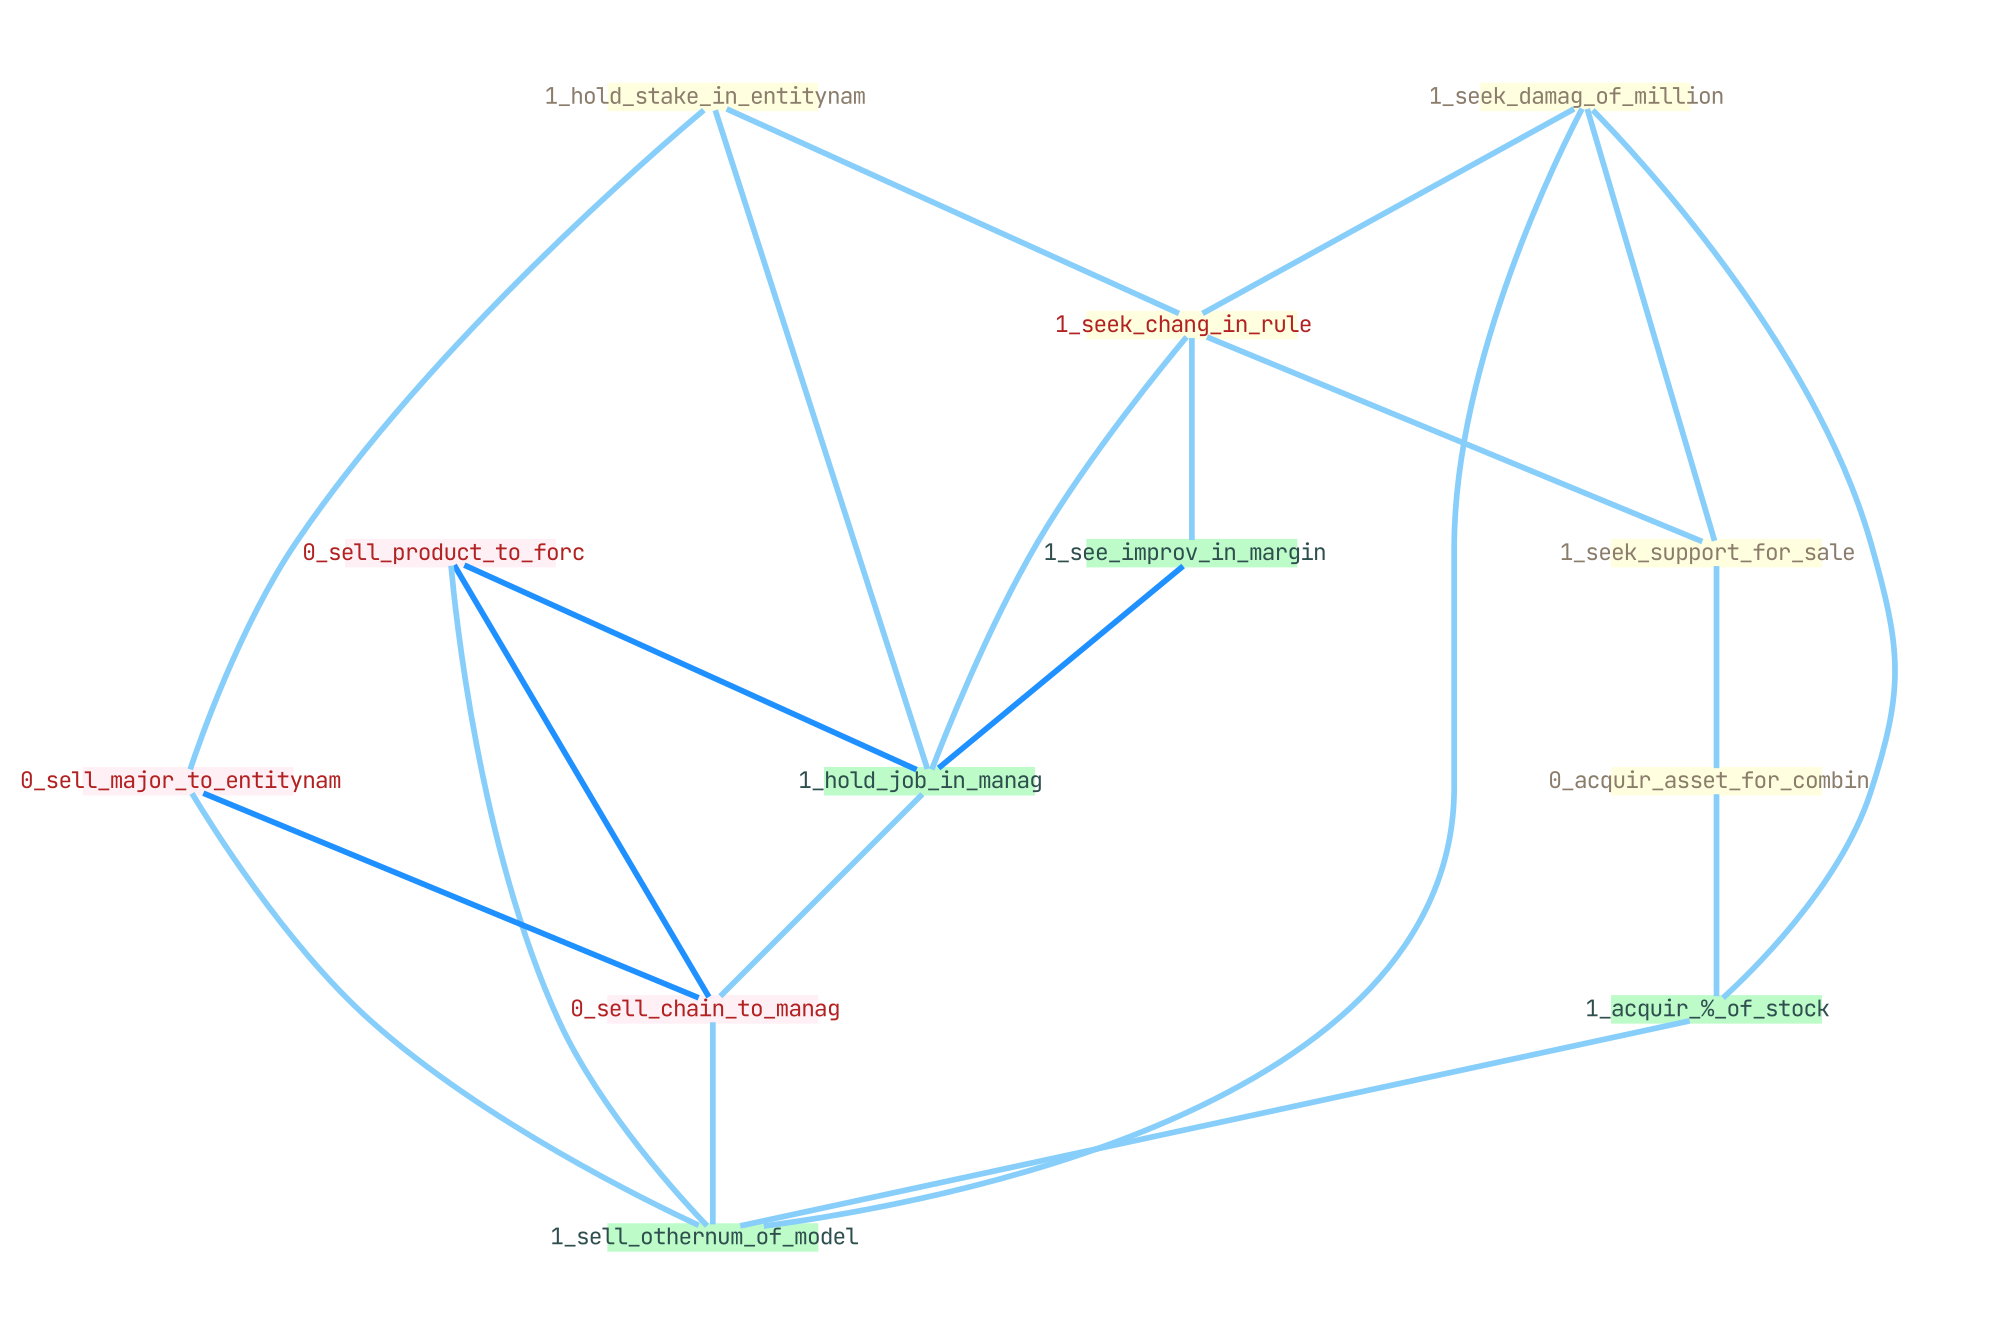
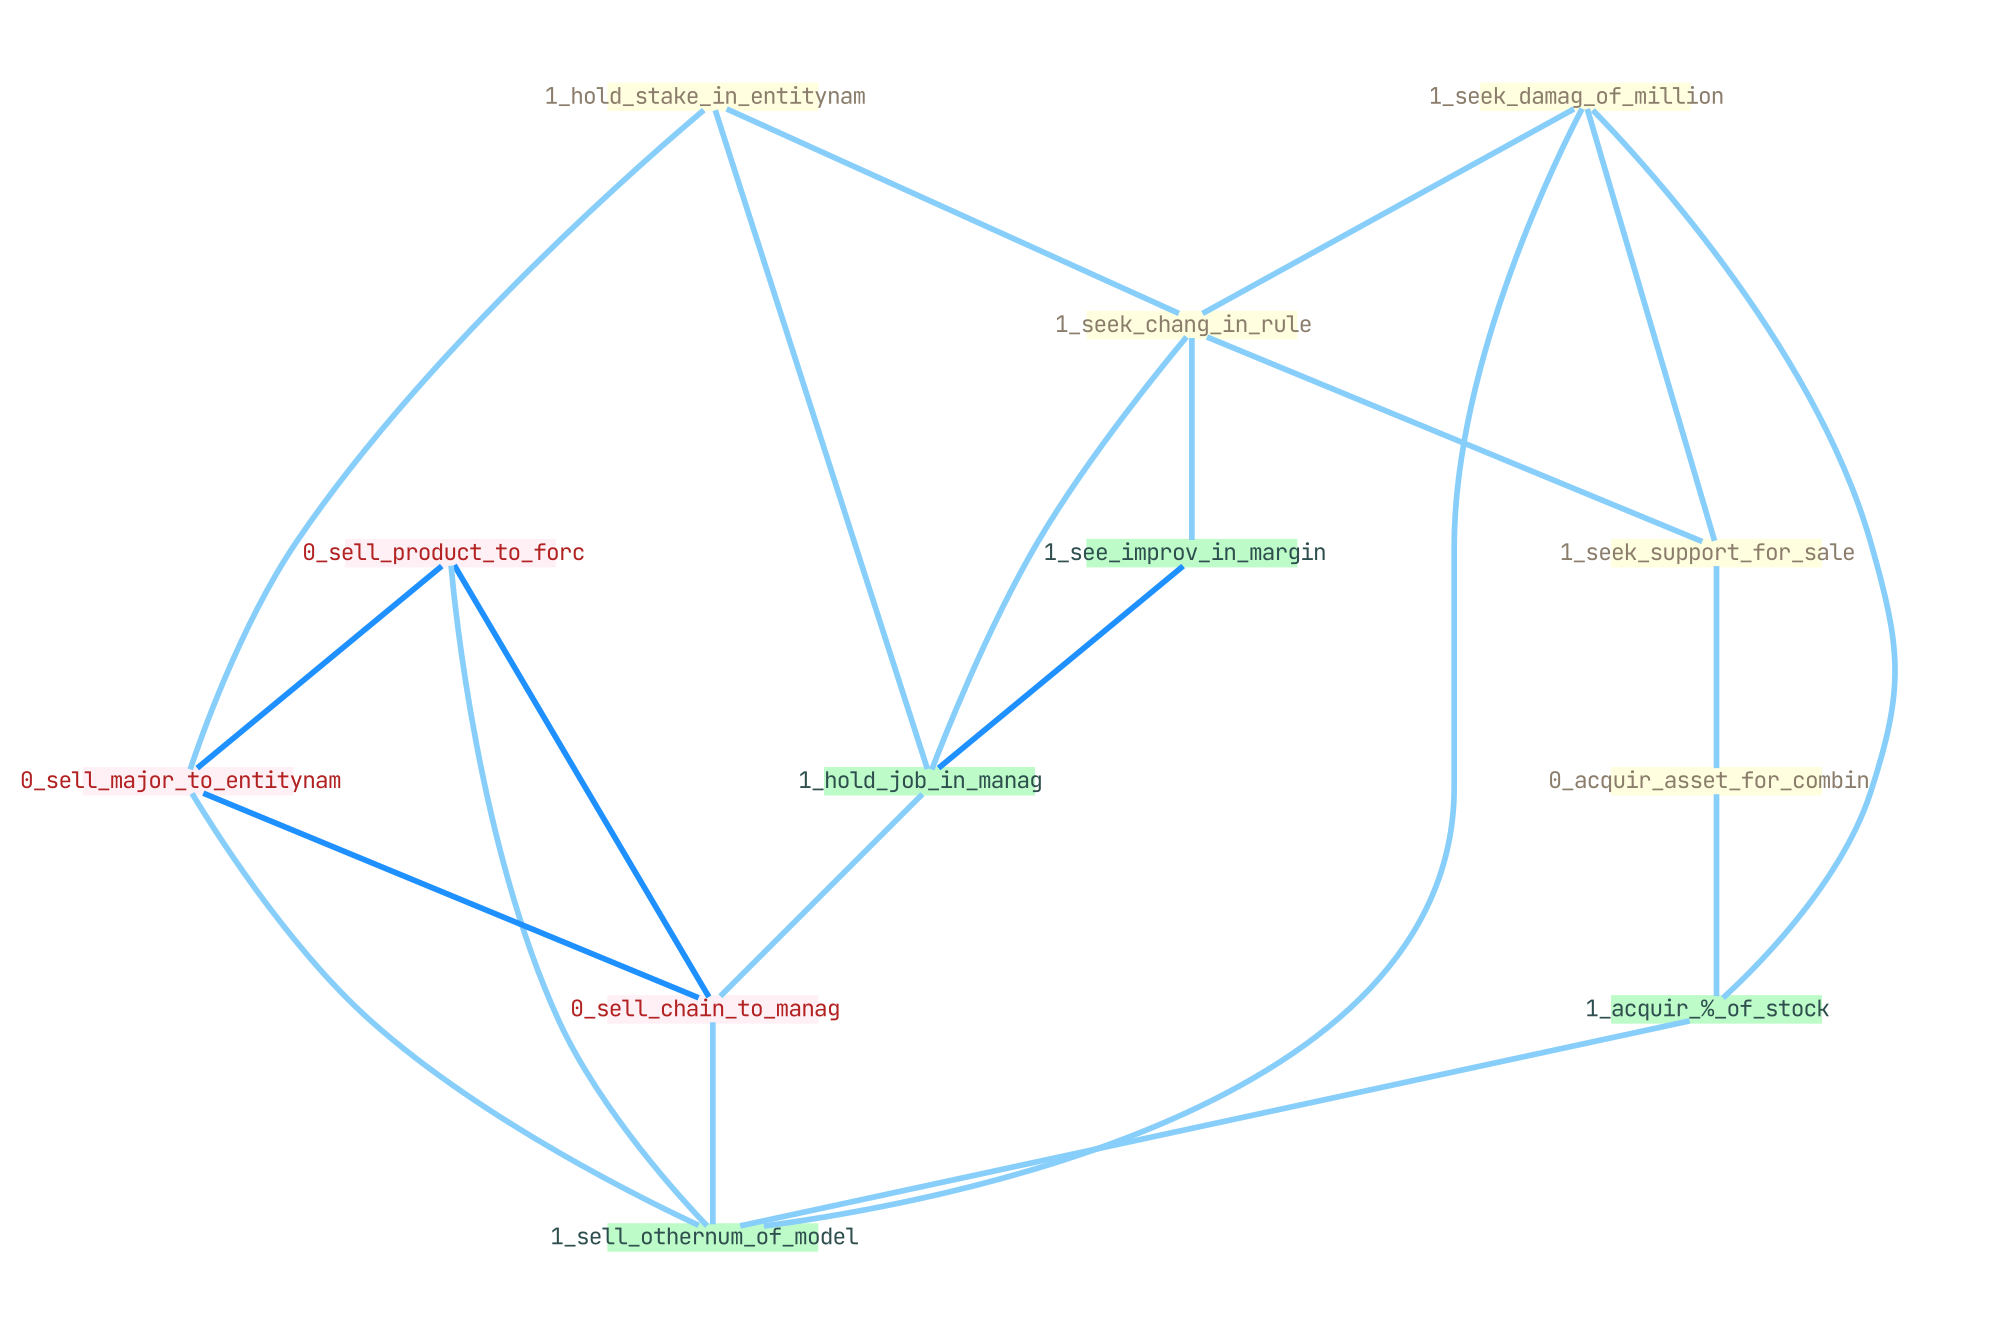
(1192, 325) -> (1192, 325)
(690, 667) -> (320, 667)
